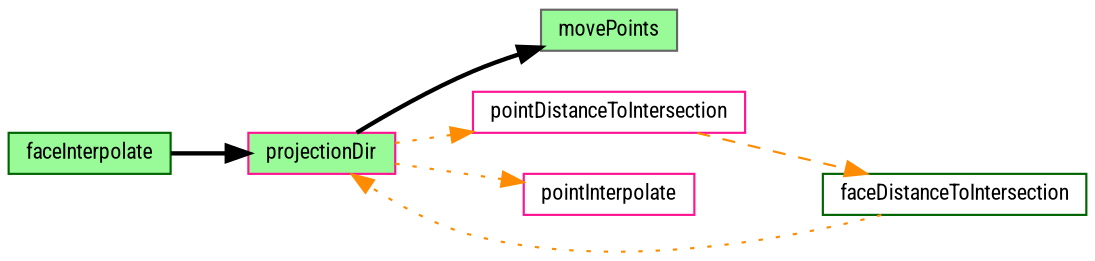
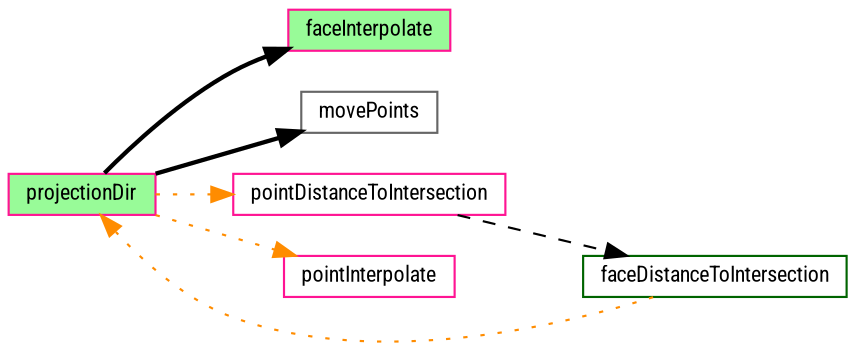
(609, 30) -> (369, 112)
(771, 151) -> (532, 233)
(90, 153) -> (369, 30)
(199, 153) -> (180, 106)
